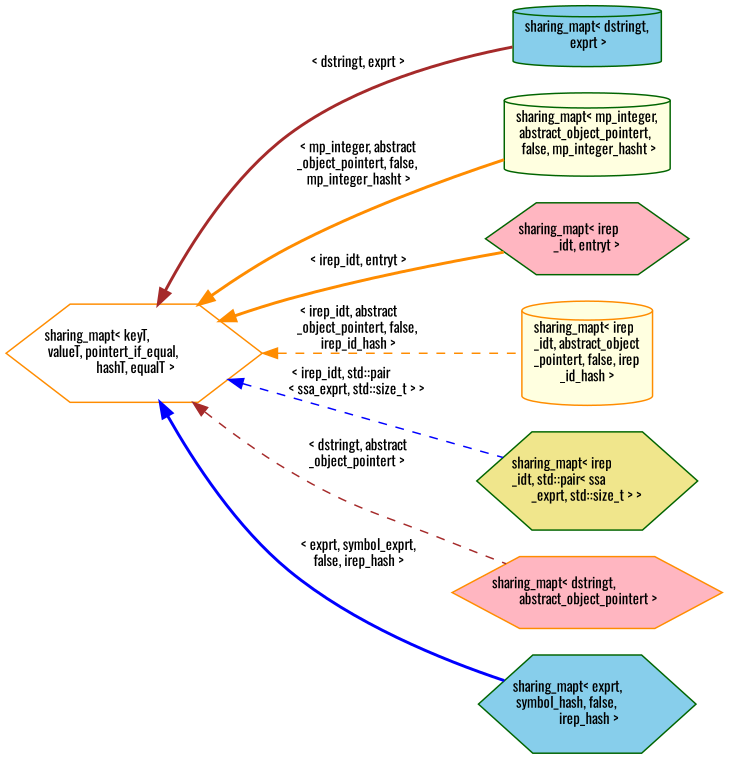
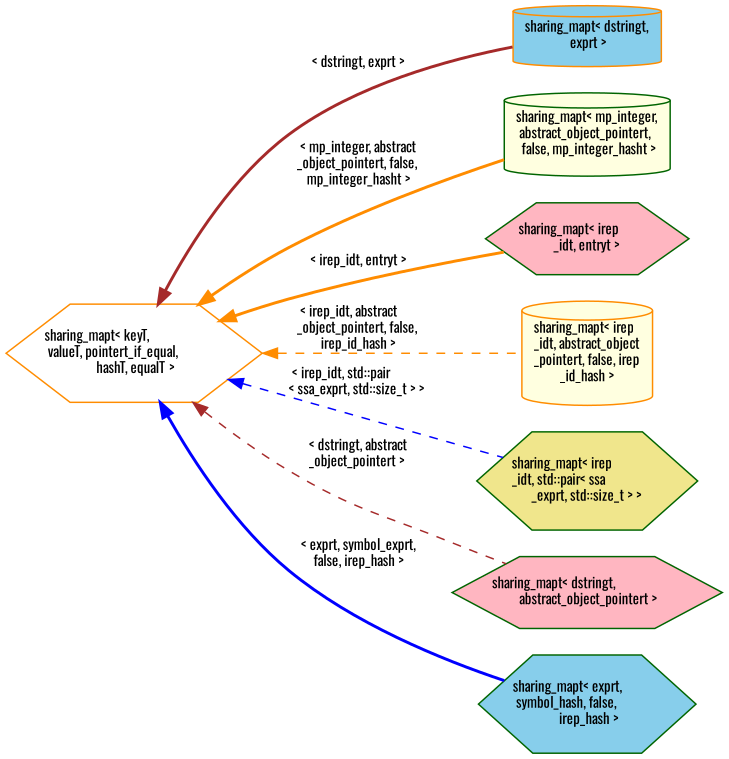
(587, 36) -> (587, 36)
(587, 593) -> (587, 593)
